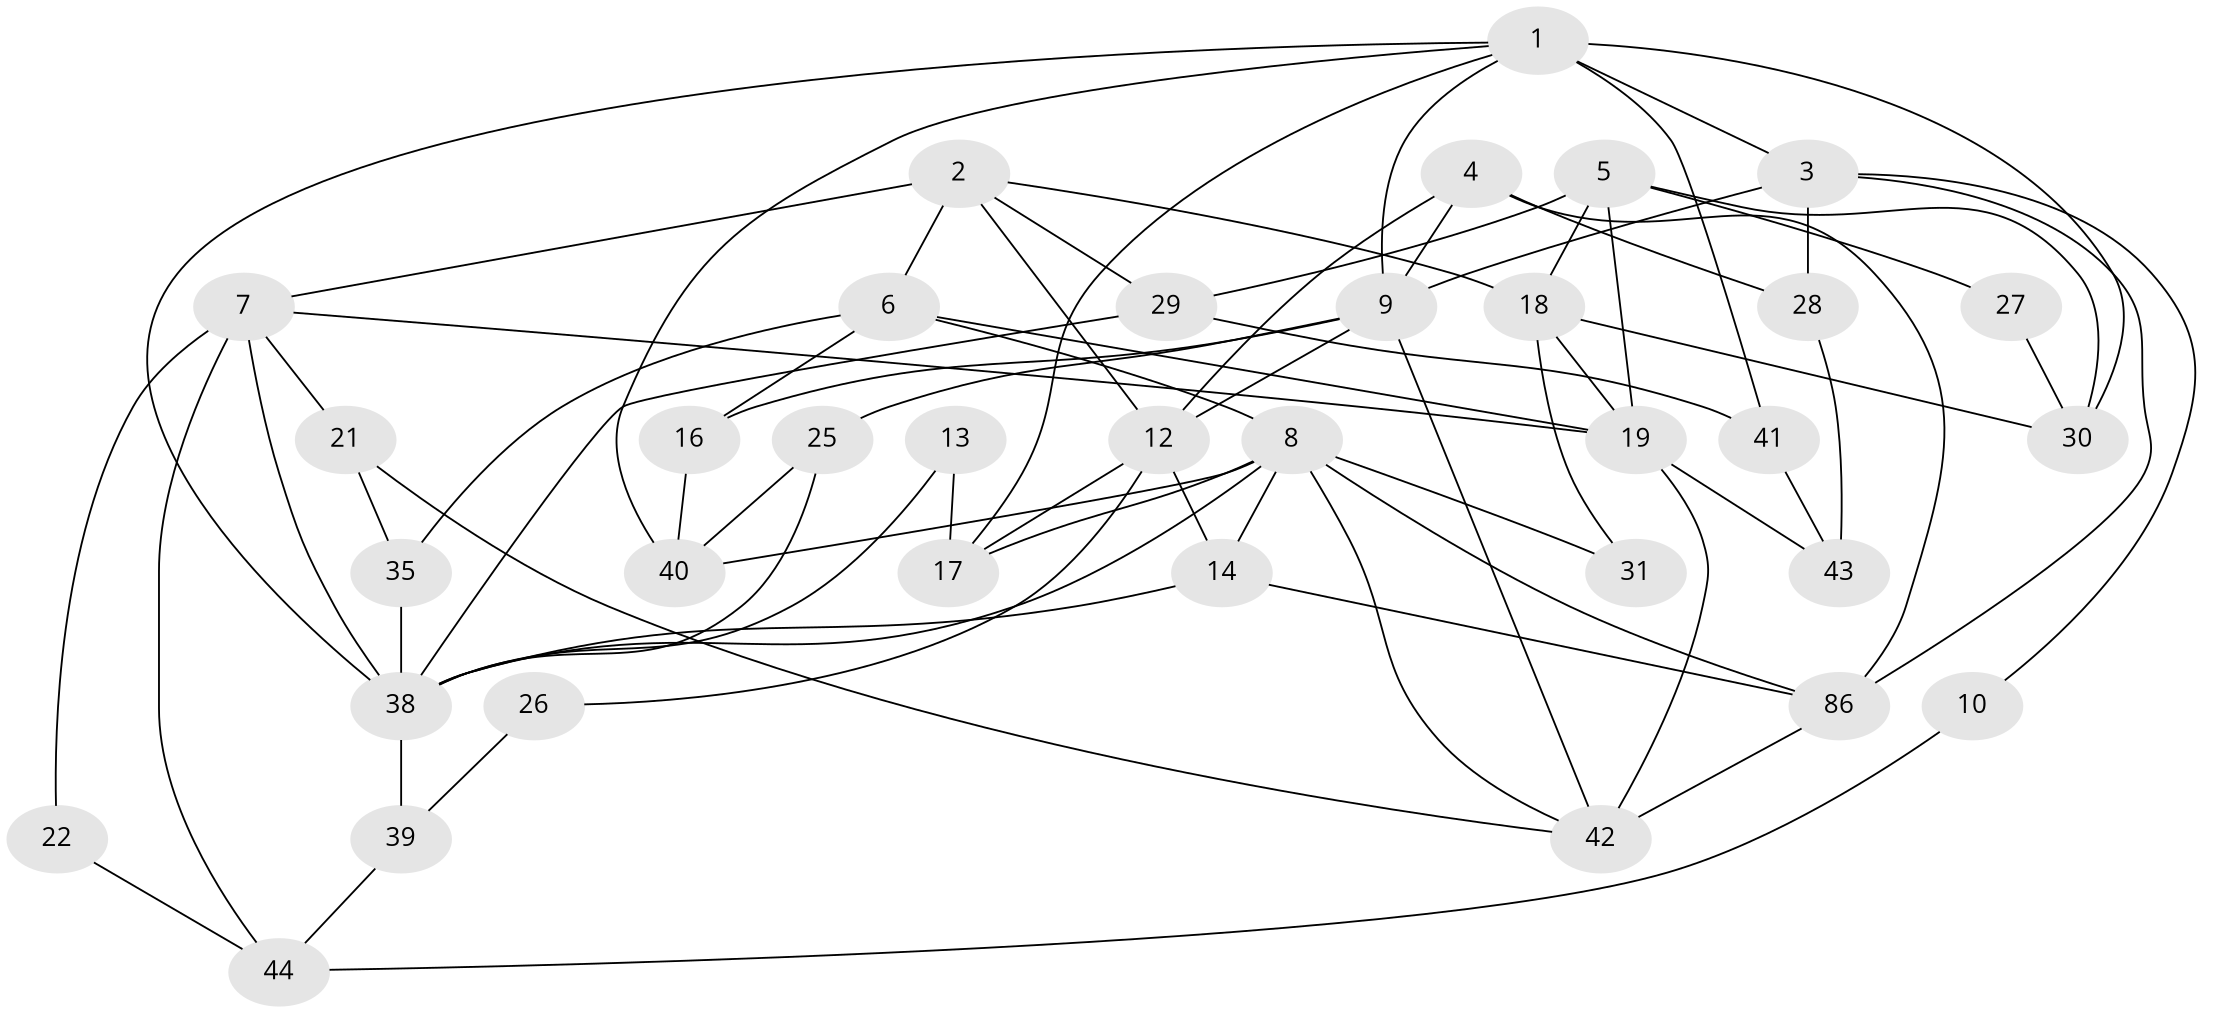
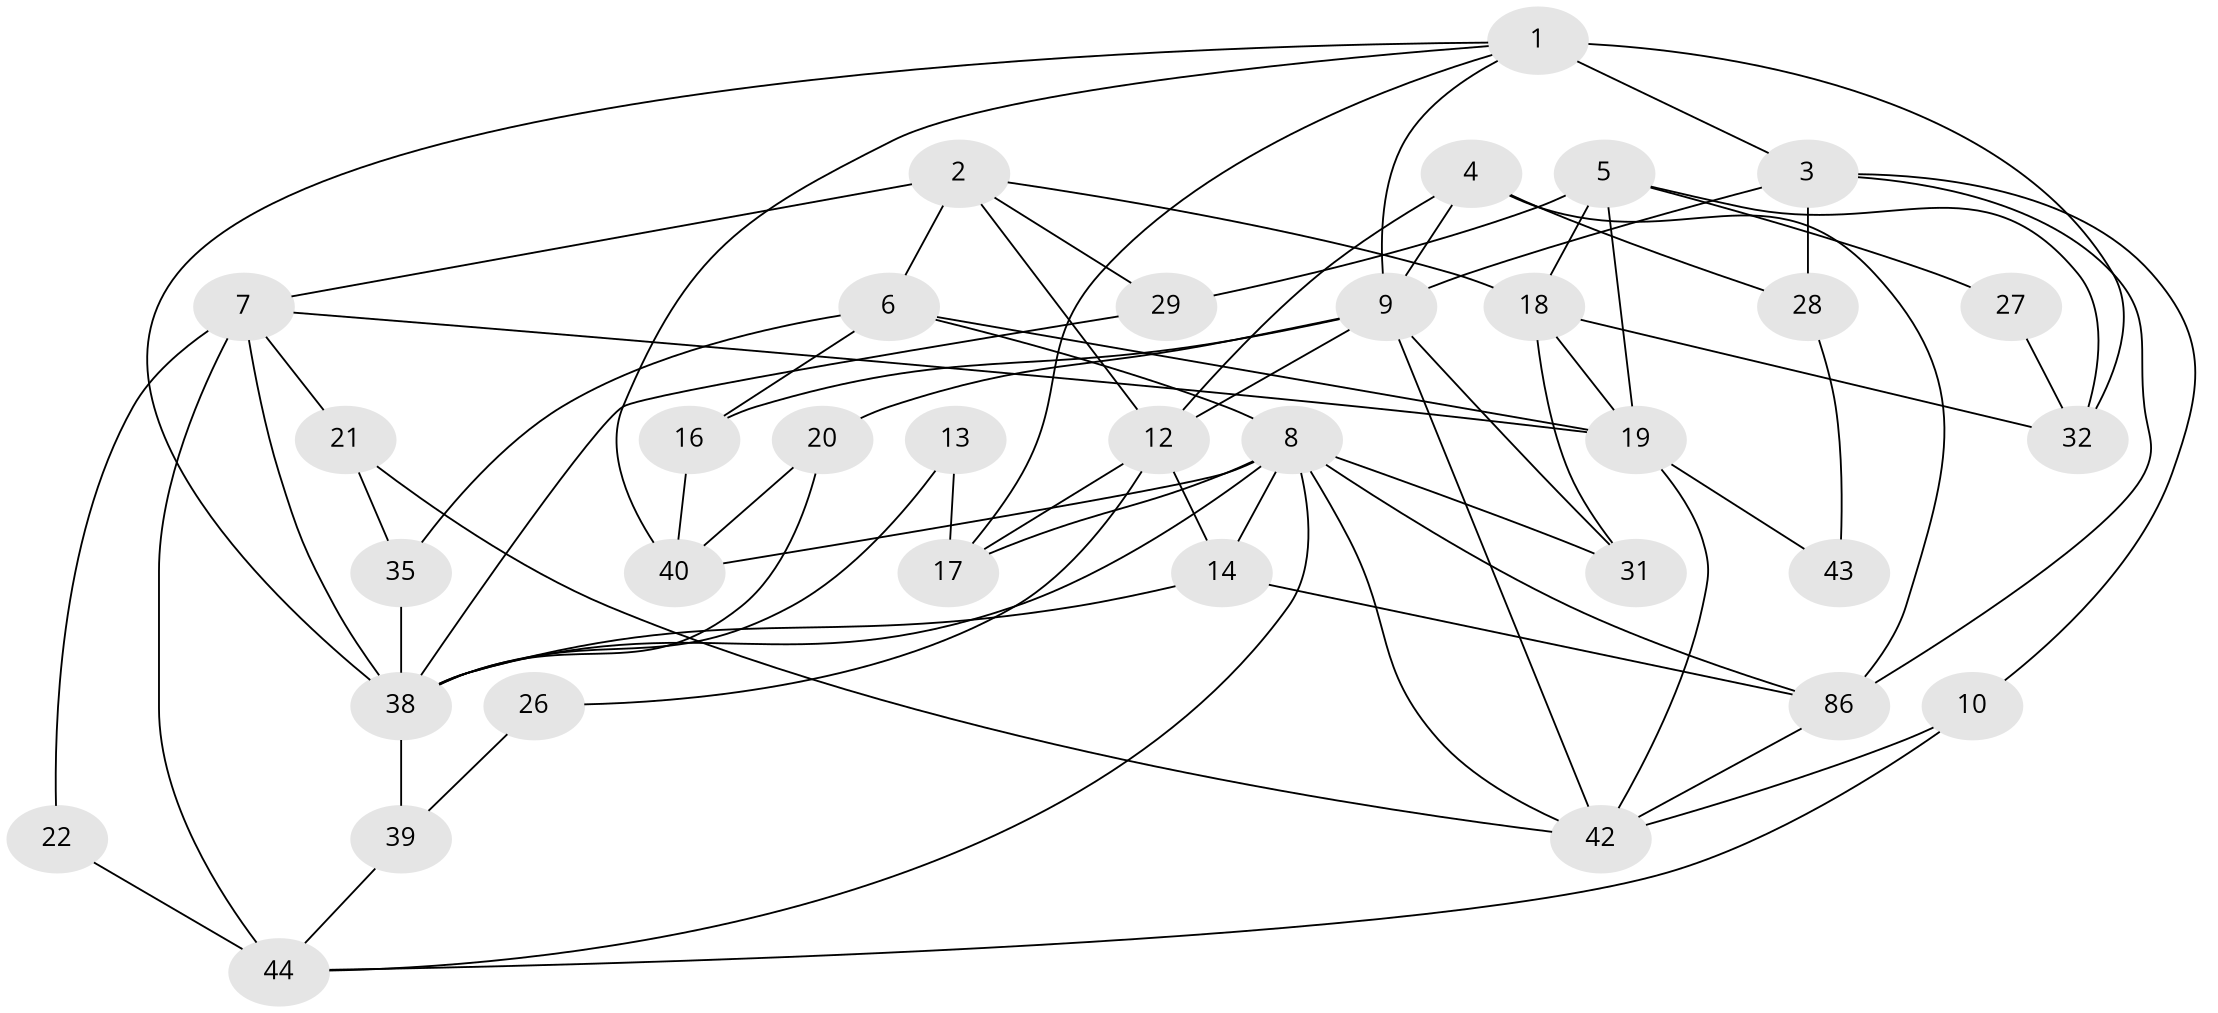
(823, 440) -> (823, 440)
(1769, 440) -> none
(2078, 440) -> (2078, 440)
none -> (1510, 441)
none -> (1791, 780)
none -> (916, 867)
